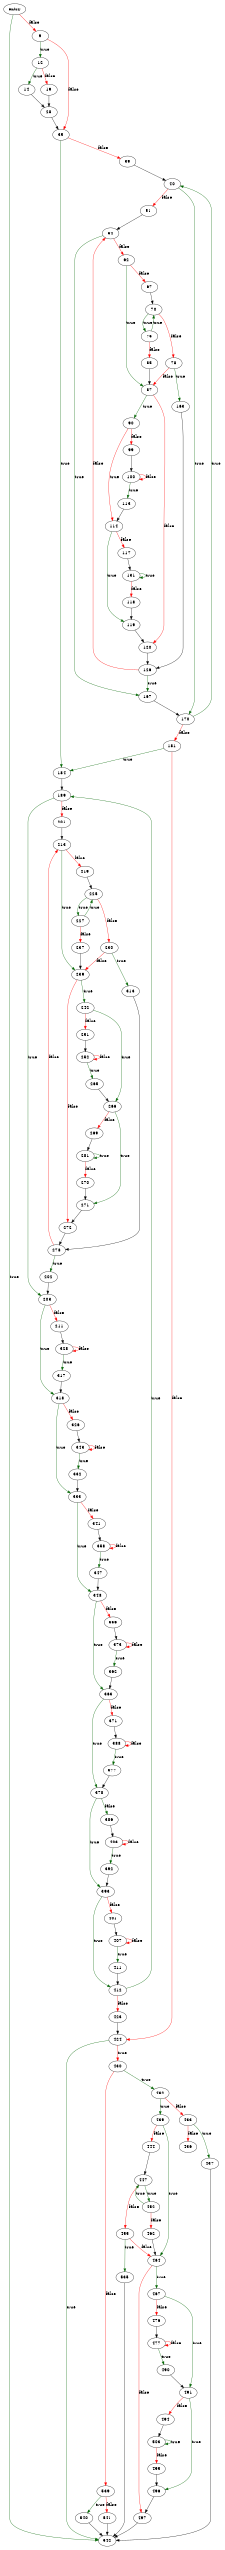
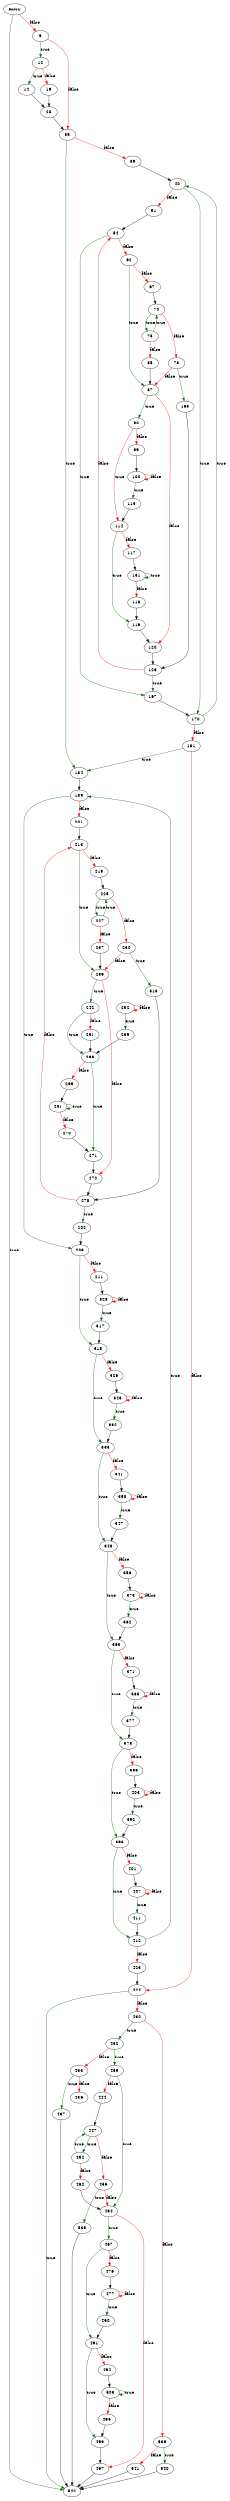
(85, 1044) -> (90, 1044)
(104, 1805) -> (131, 1756)
(122, 2053) -> (142, 2004)
